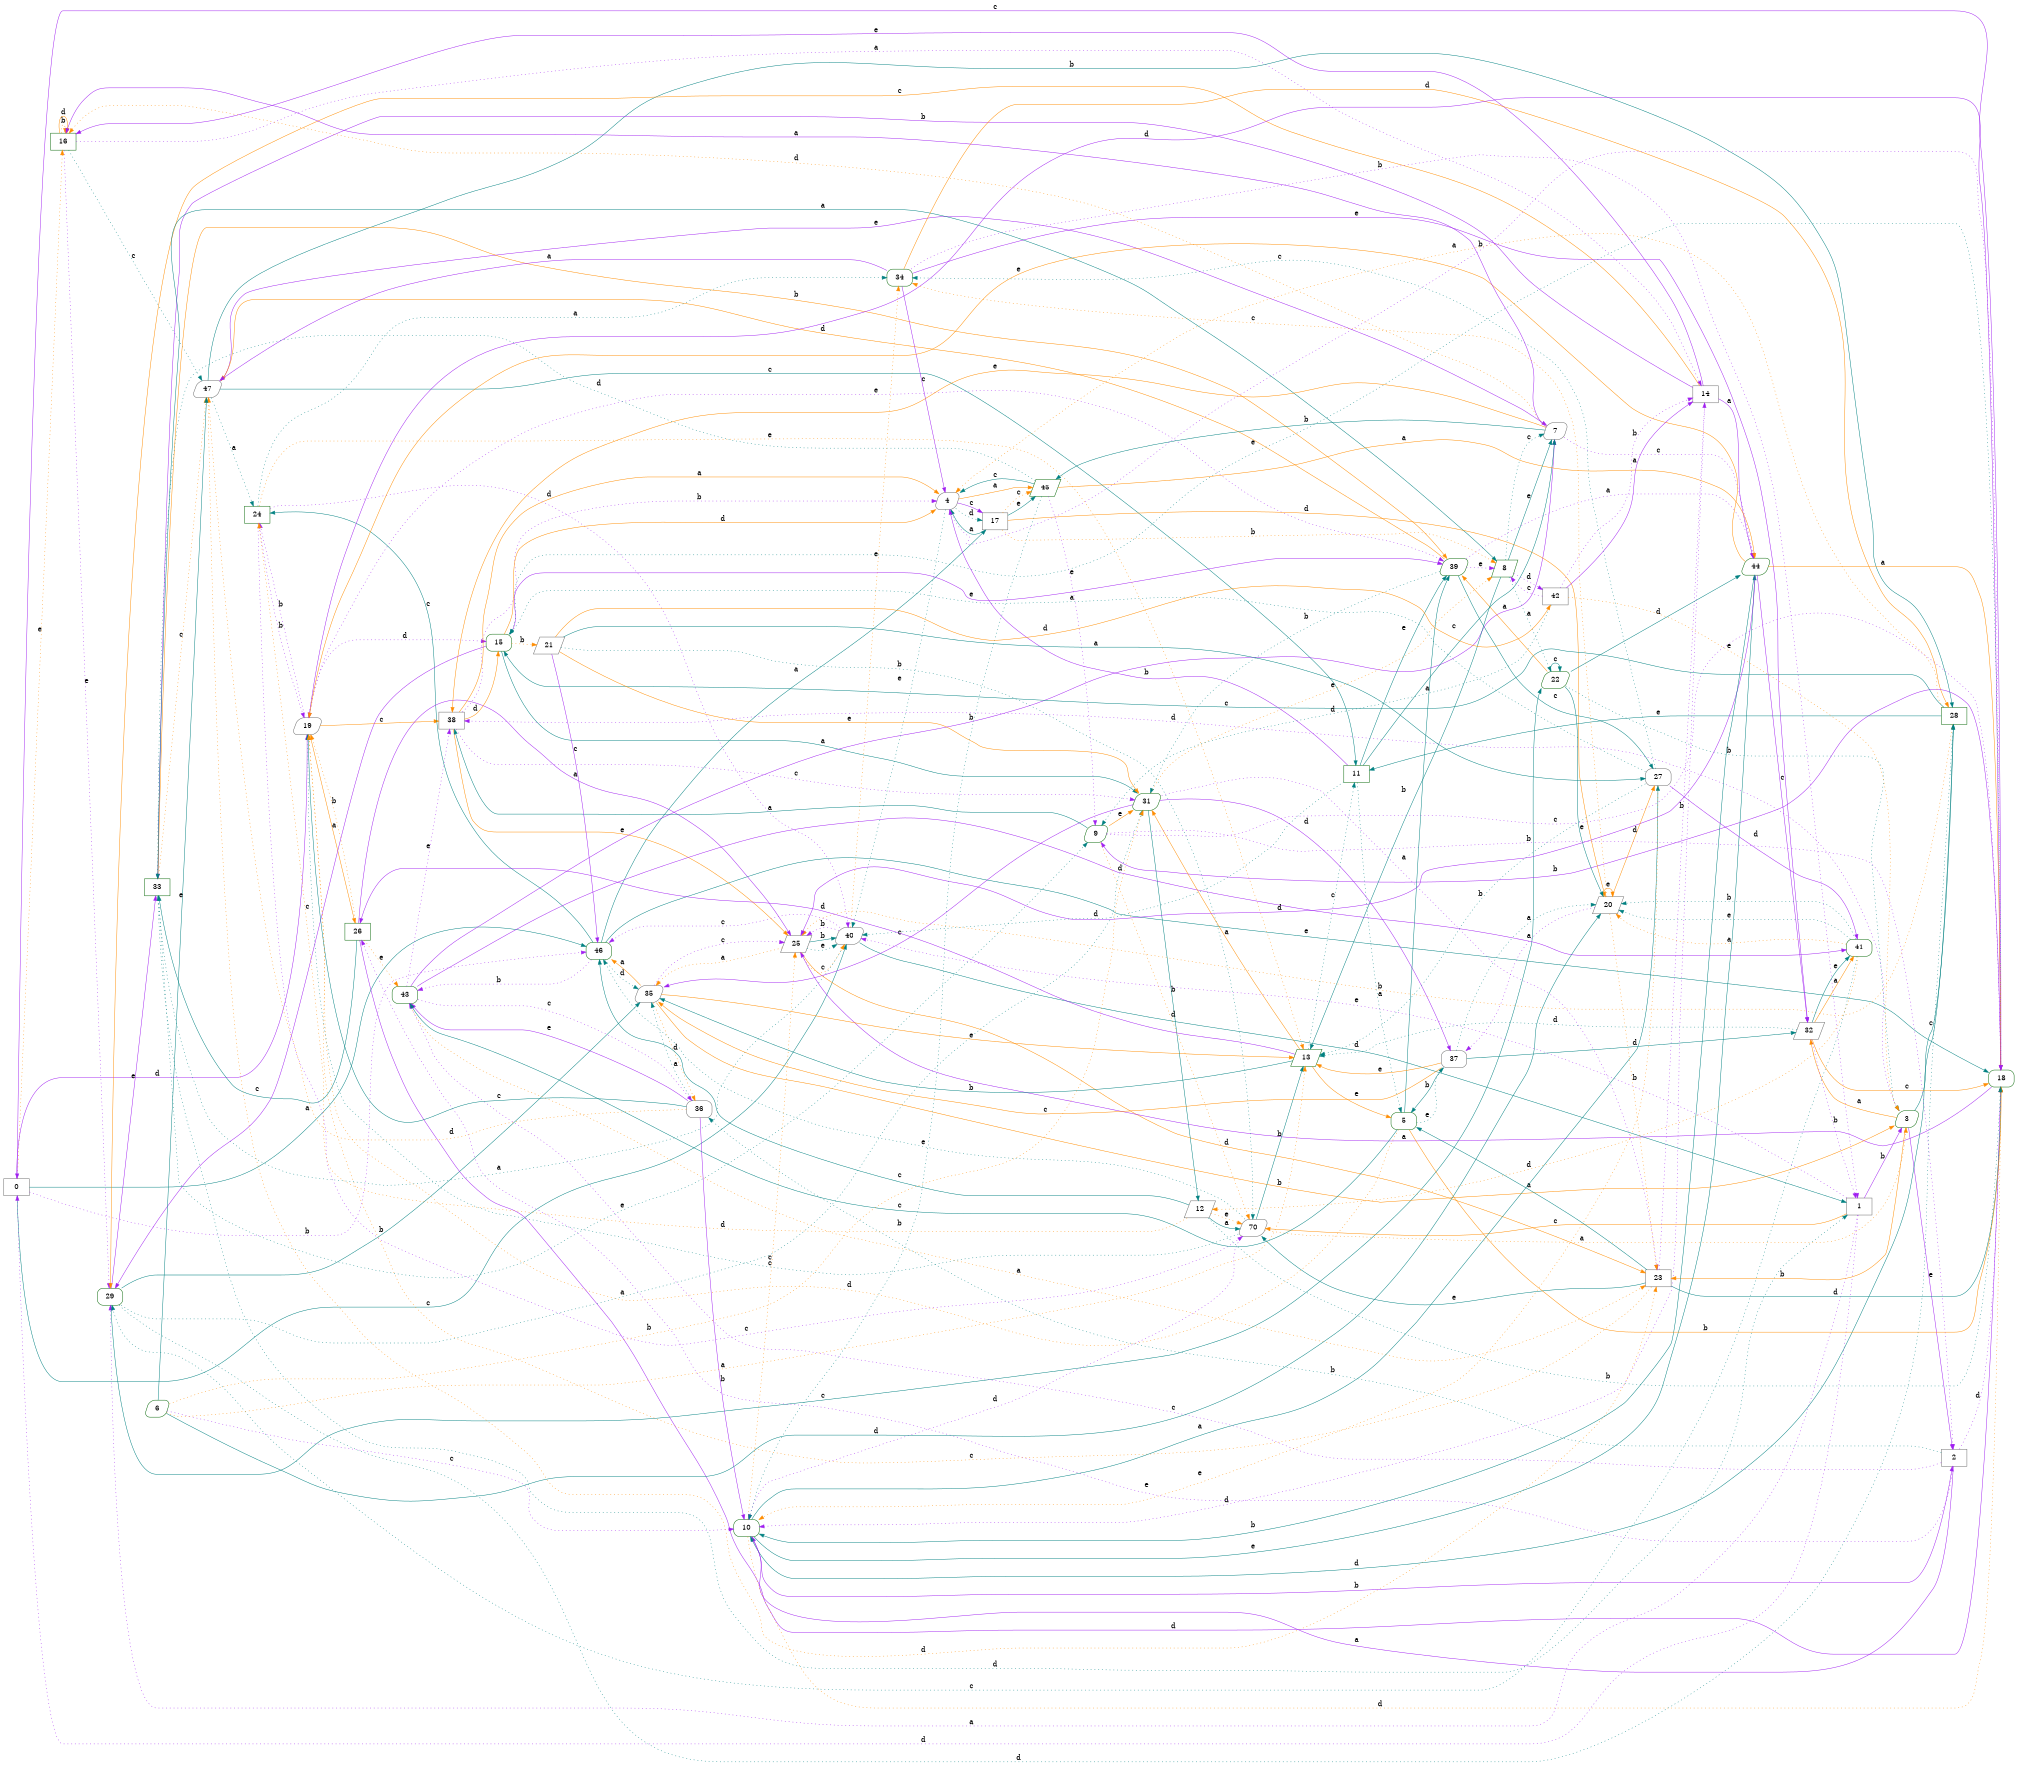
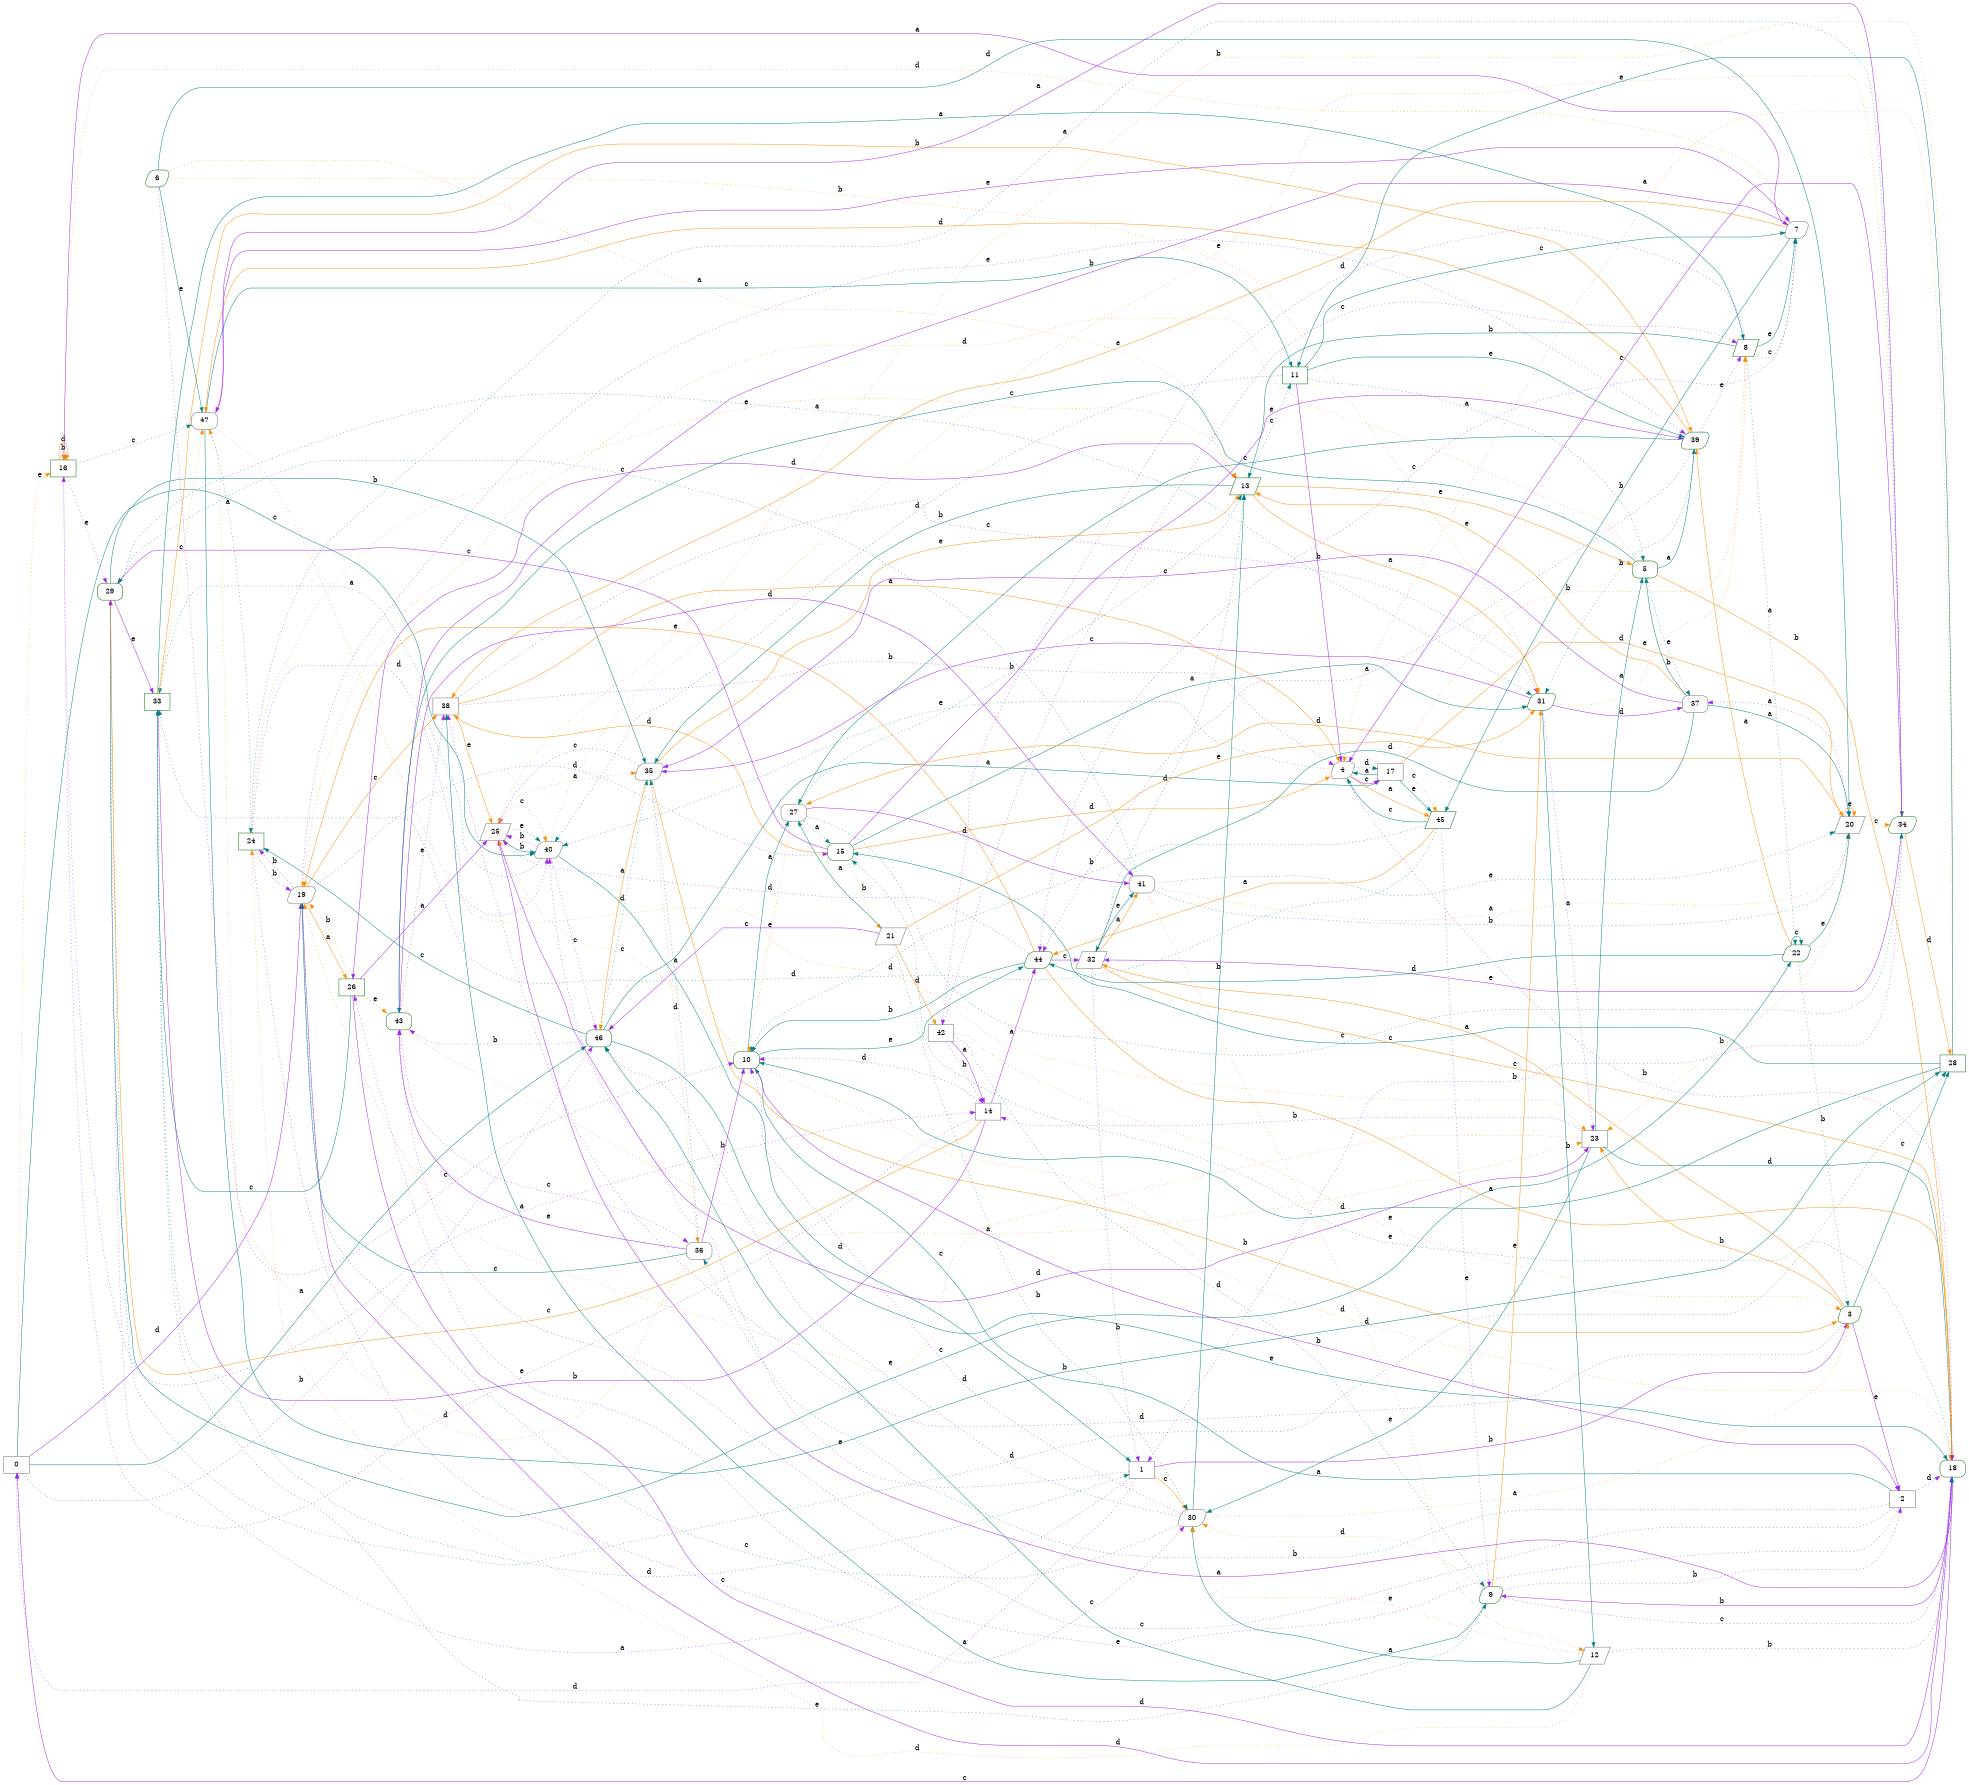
(969, 33) -> (152, 1504)
(900, 278) -> (1903, 825)
(207, 389) -> (204, 421)
(490, 693) -> (669, 730)
(1354, 906) -> (771, 892)
(1859, 948) -> (1142, 884)
(1500, 953) -> (1800, 733)
(1046, 1114) -> (1187, 574)
(1207, 1142) -> (933, 1302)
(1253, 1228) -> (1192, 1518)
(1392, 1651) -> (1248, 1455)
